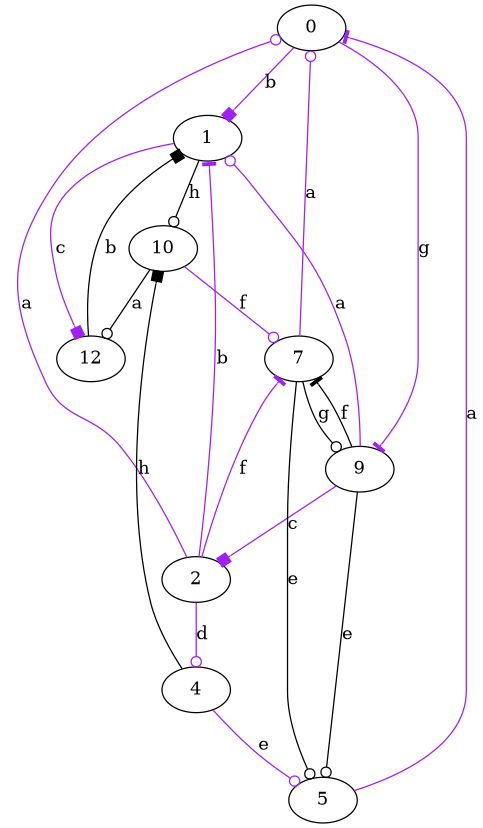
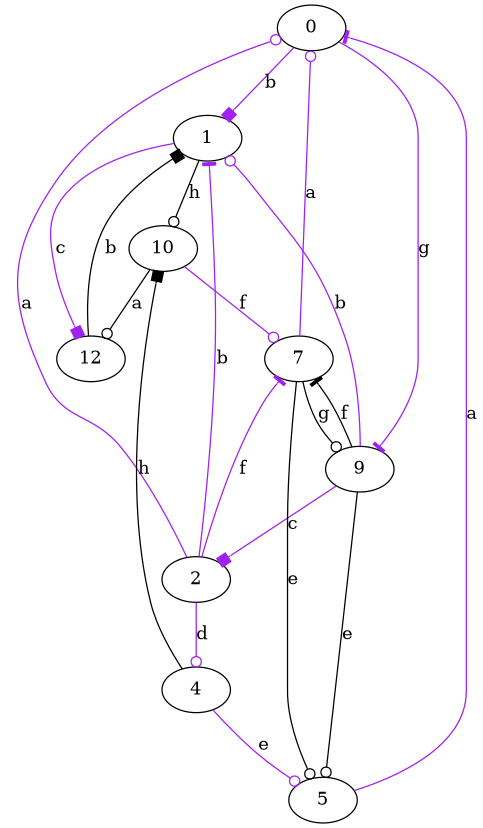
(341, 304) -> (341, 304)
